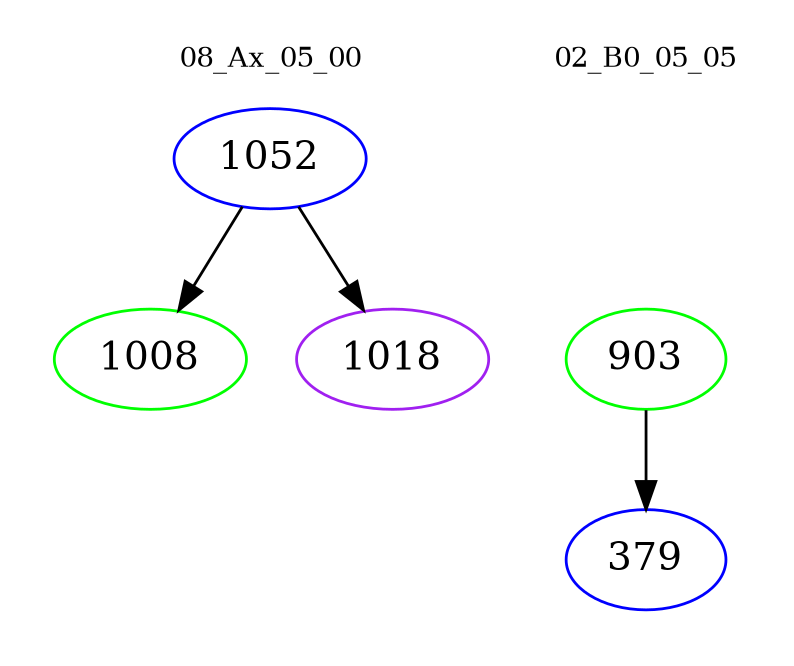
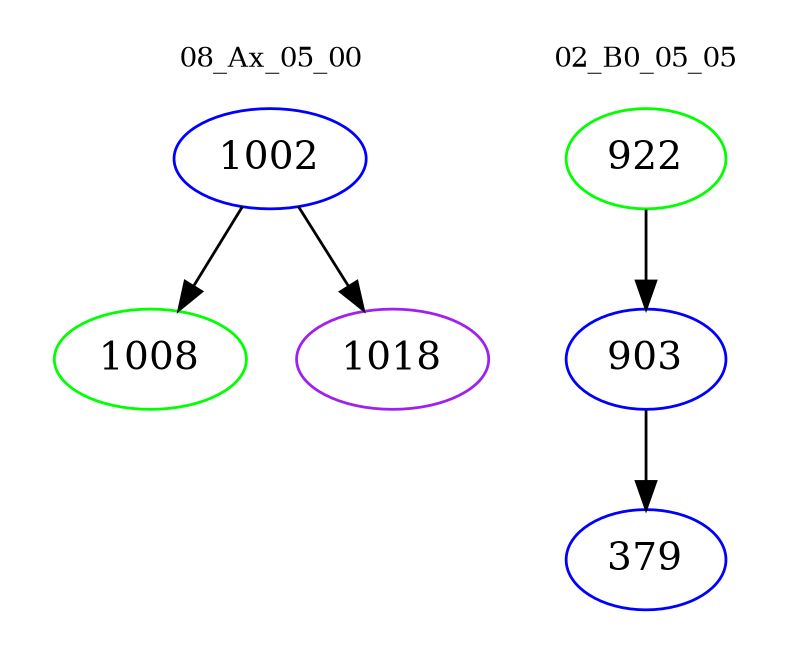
(270, 159) -> (270, 159)
none -> (646, 159)
(646, 359) -> (646, 359)
